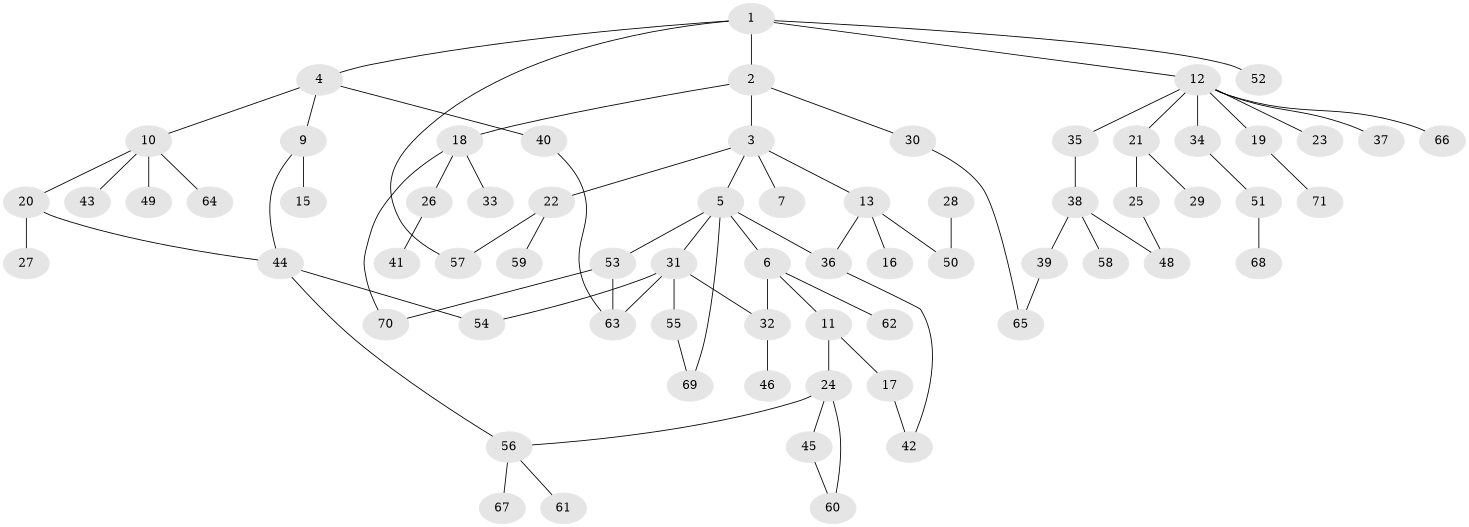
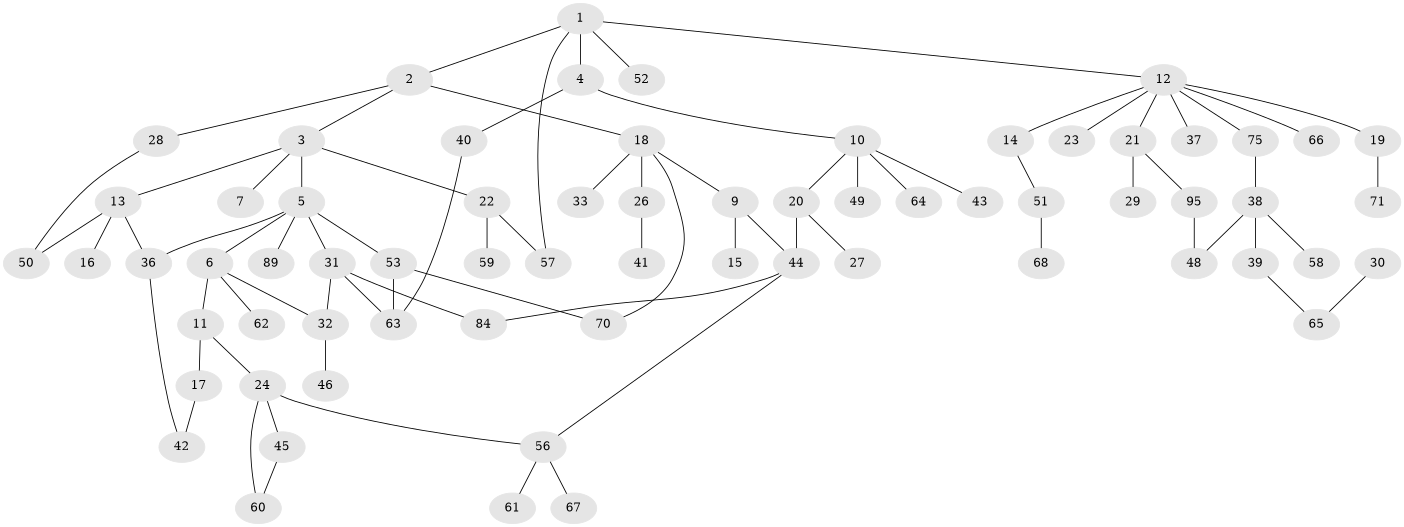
(312, 111) -> (689, 172)
(832, 111) -> (283, 111)
(1075, 141) -> (1255, 141)
(1198, 141) -> (1011, 141)
(1136, 202) -> (1194, 202)
(482, 325) -> (484, 325)
(674, 325) -> none
(690, 386) -> (271, 264)
